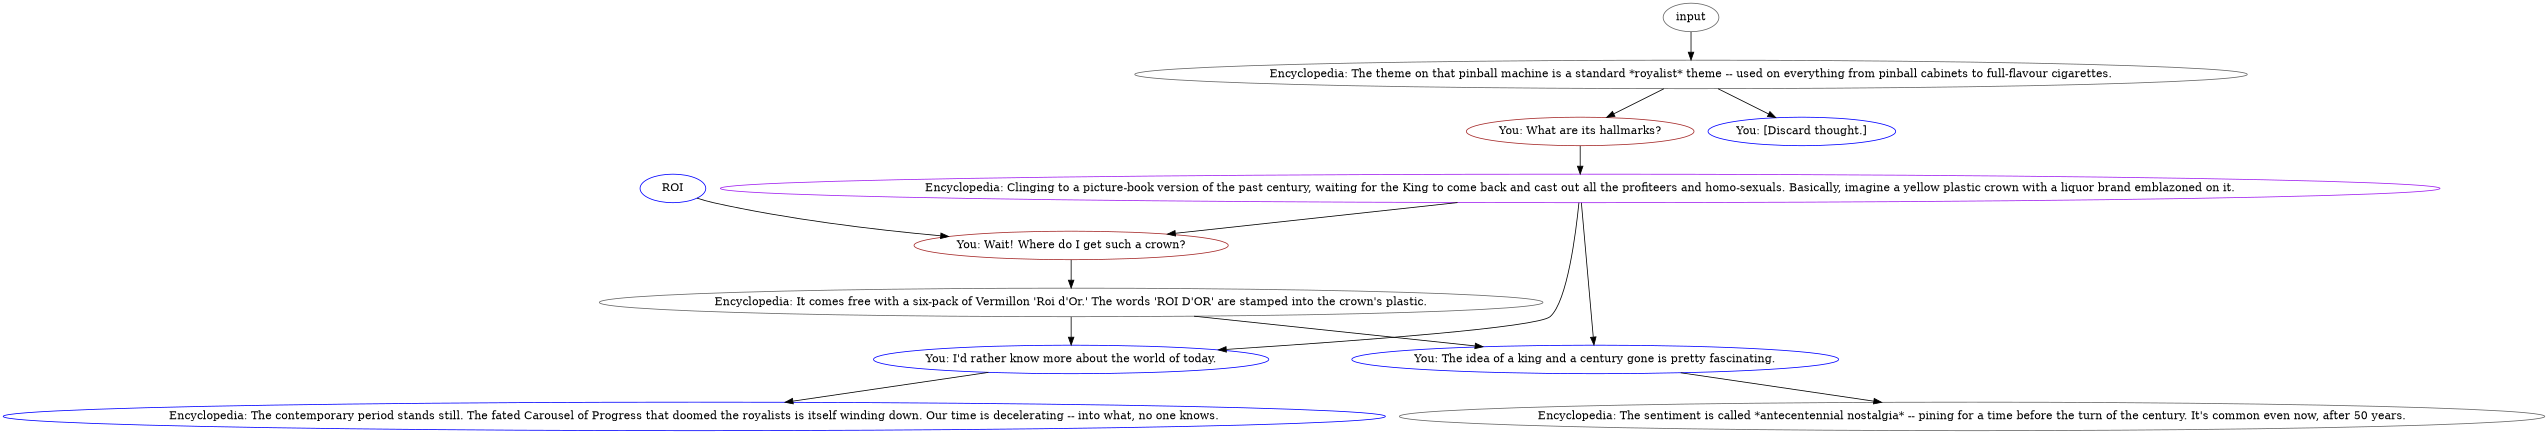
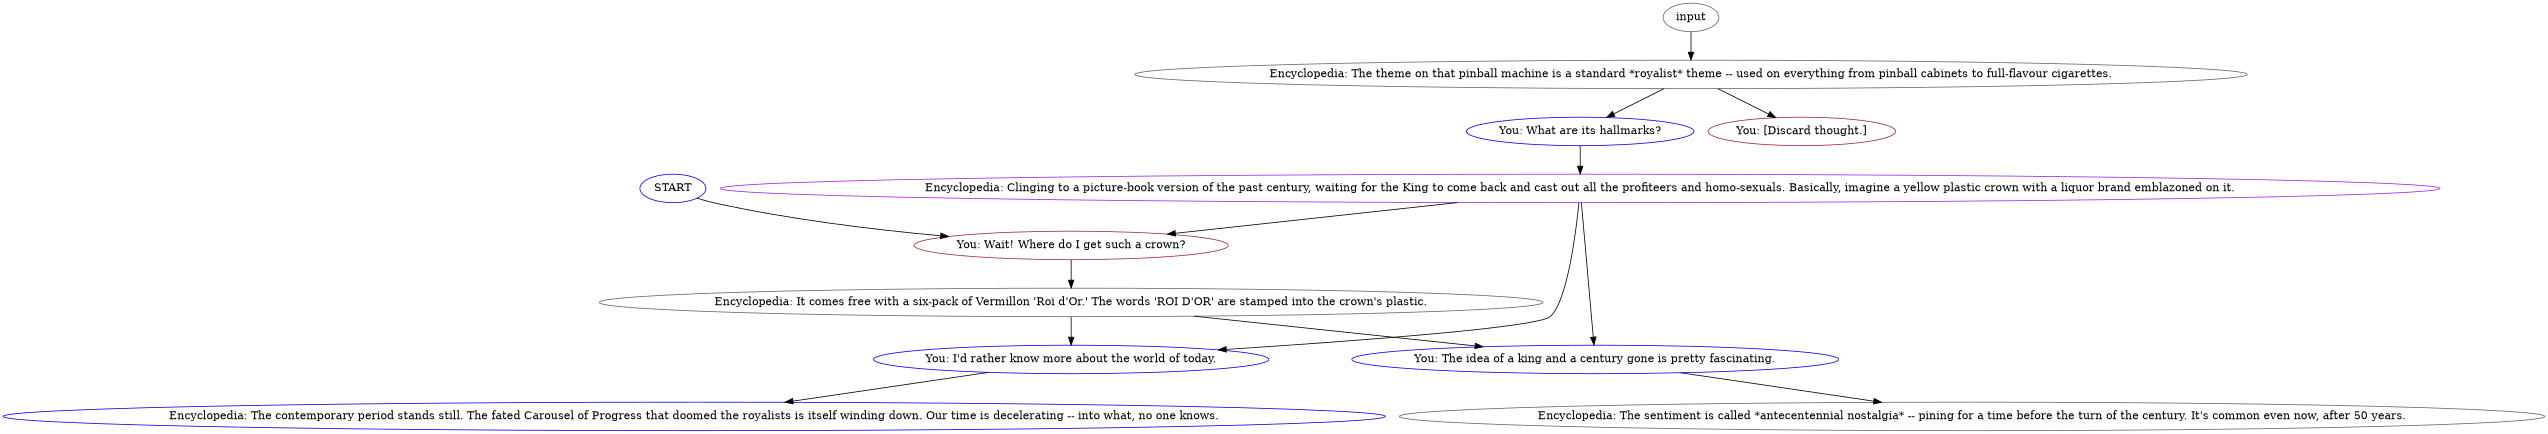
(1580, 131) -> (1580, 131)
(1802, 131) -> (1802, 131)
(673, 188) -> (673, 188)
